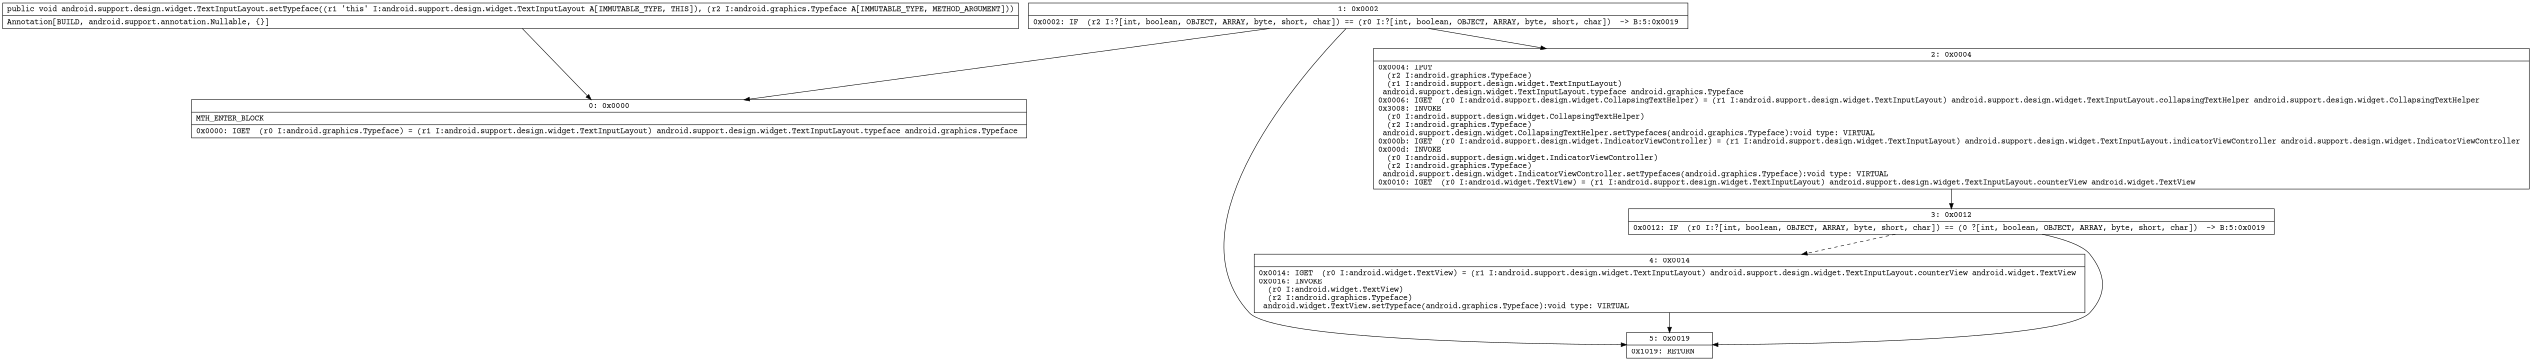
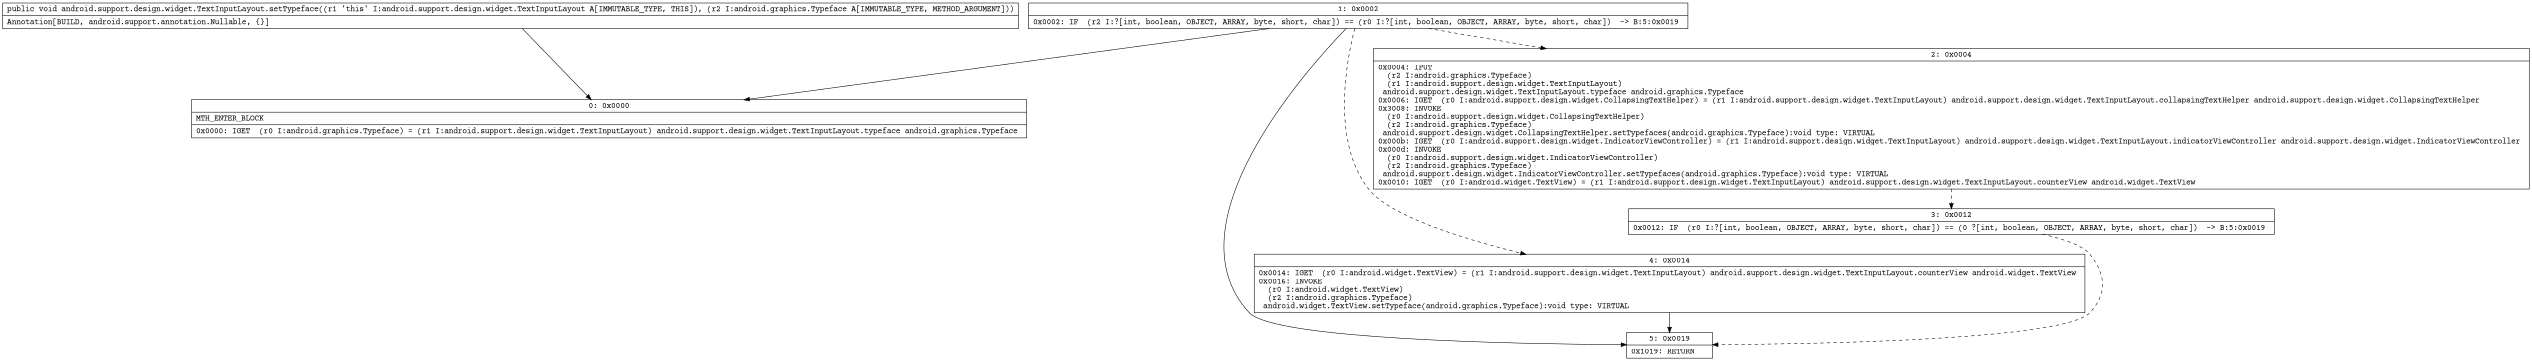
(1485, 38) -> (1485, 38)
(1951, 196) -> (1951, 196)
(1851, 244) -> (1369, 189)
(1964, 336) -> (1964, 336)
